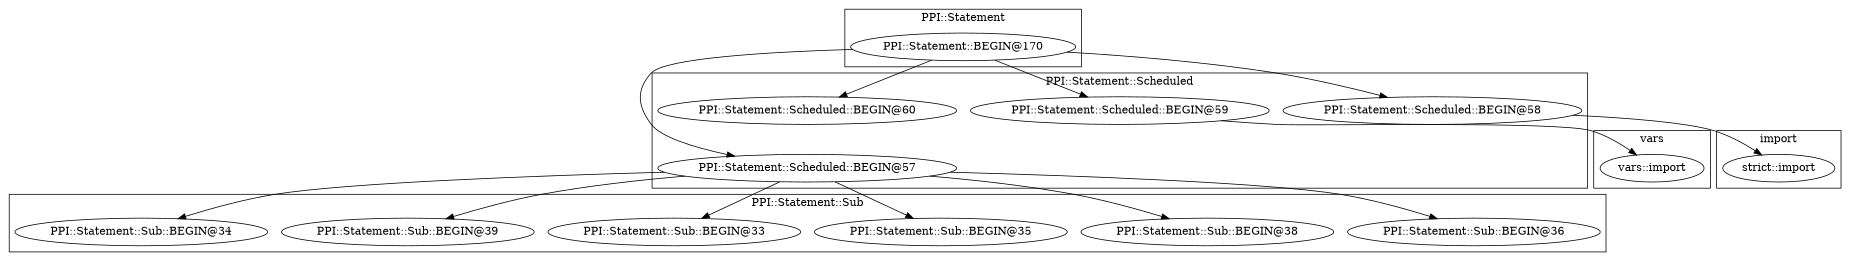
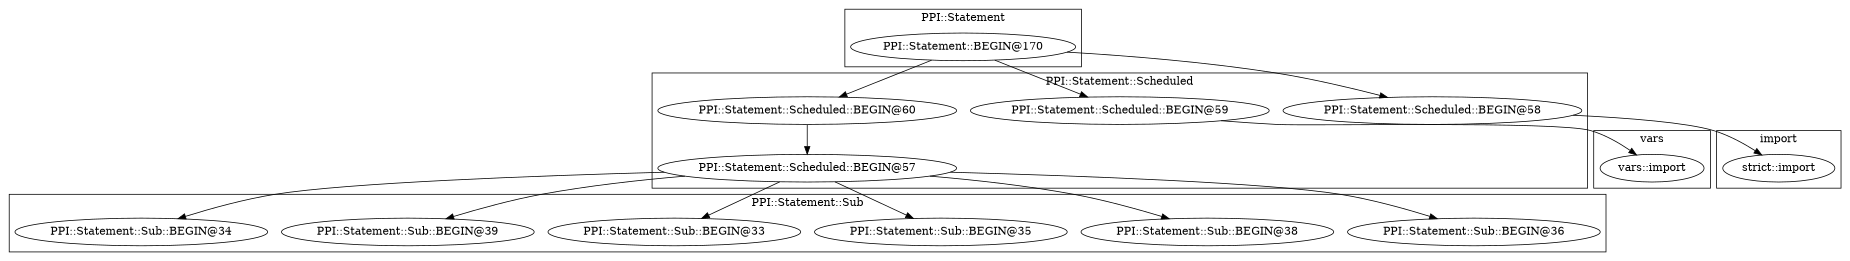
(681, 63) -> (807, 136)
